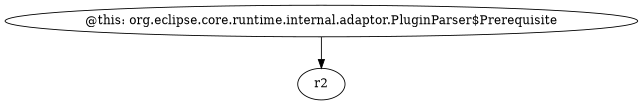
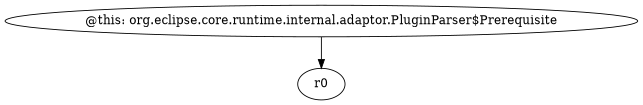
(321, 84) -> (321, 84)
